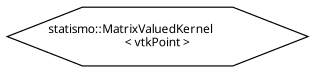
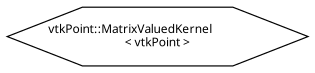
(158, 37) -> (158, 37)
